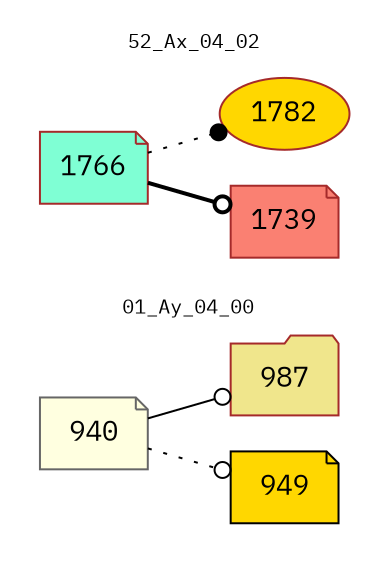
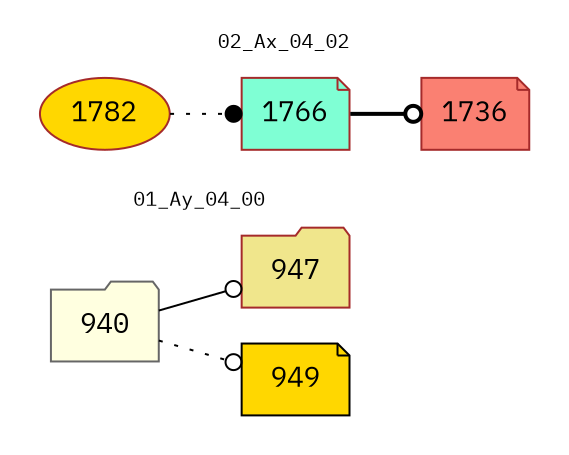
(195, 43) -> (285, 43)
(179, 144) -> (198, 114)
(285, 222) -> (475, 114)
(285, 379) -> (296, 272)
(94, 433) -> (105, 326)
